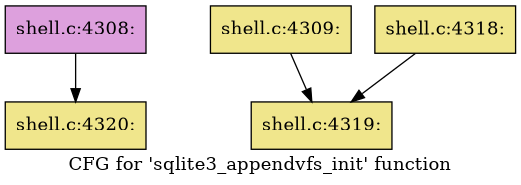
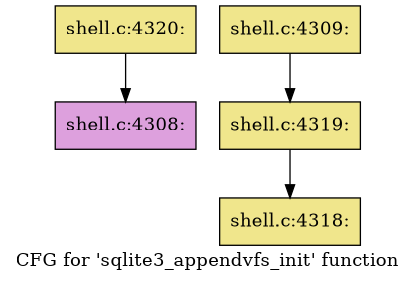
(76, 71) -> (126, 71)
(389, 74) -> (290, 167)
